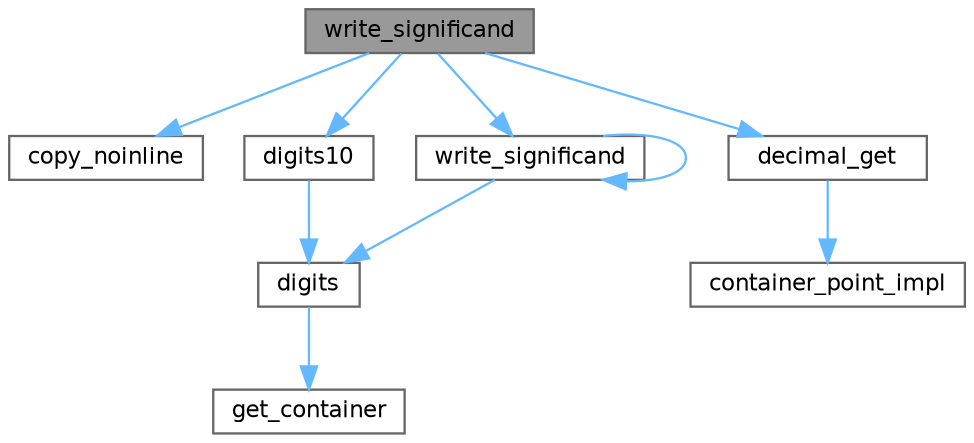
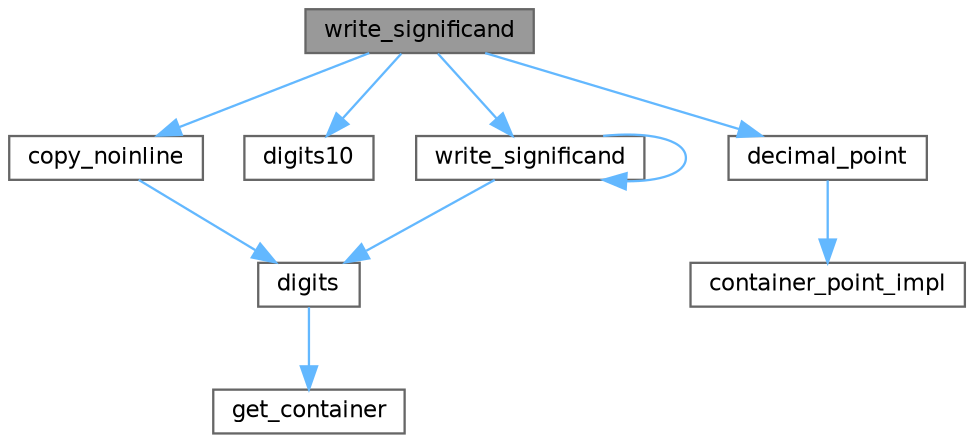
(828, 158) -> (828, 158)
(309, 210) -> (197, 215)
